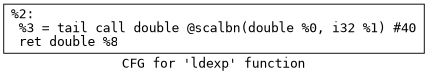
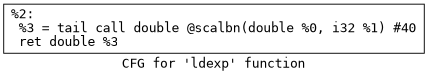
(65, 42) -> (65, 42)
